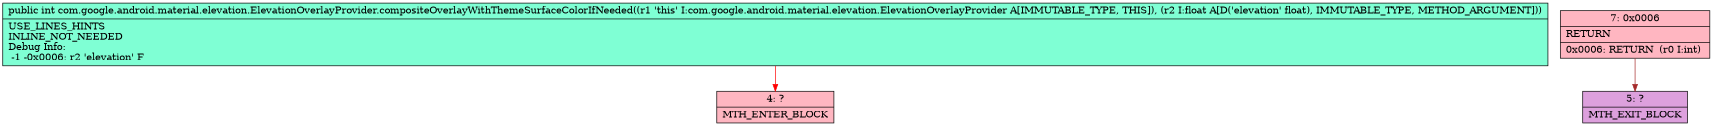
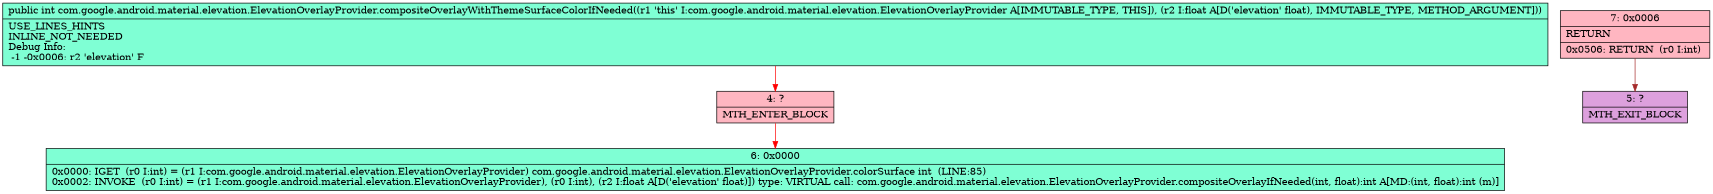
(1635, 50) -> (1635, 50)
none -> (775, 169)
